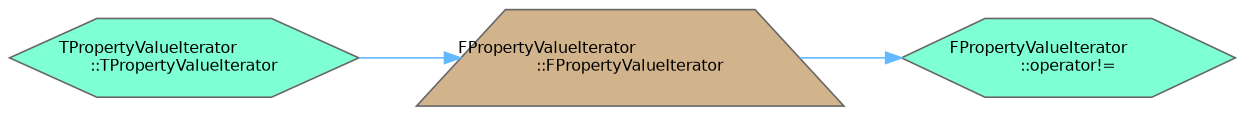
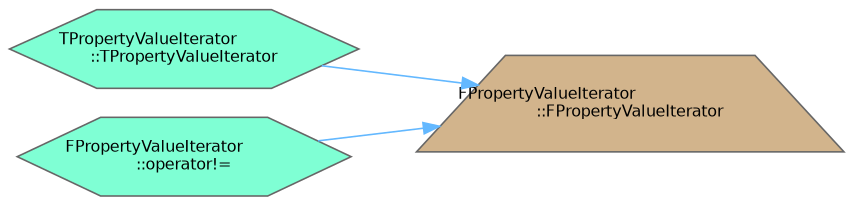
(842, 58) -> (371, 135)
